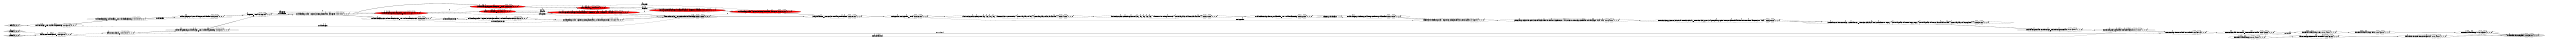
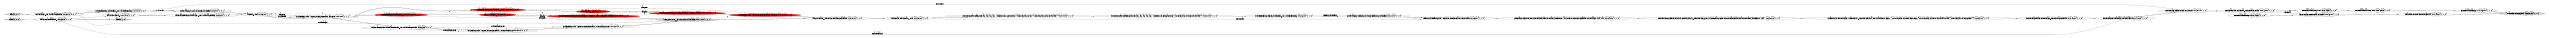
(29, 35) -> (93, 20)
